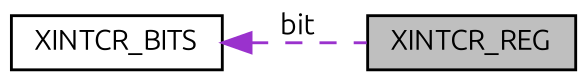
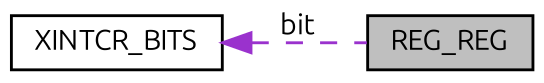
(472, 43) -> (450, 43)
